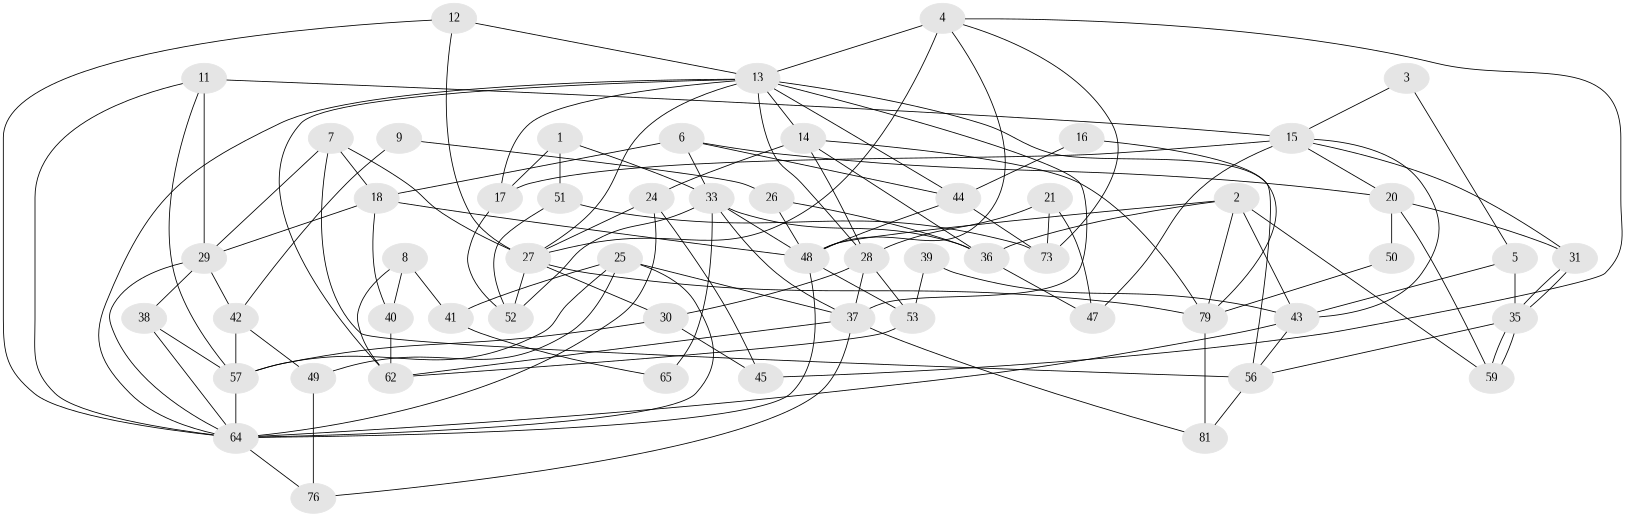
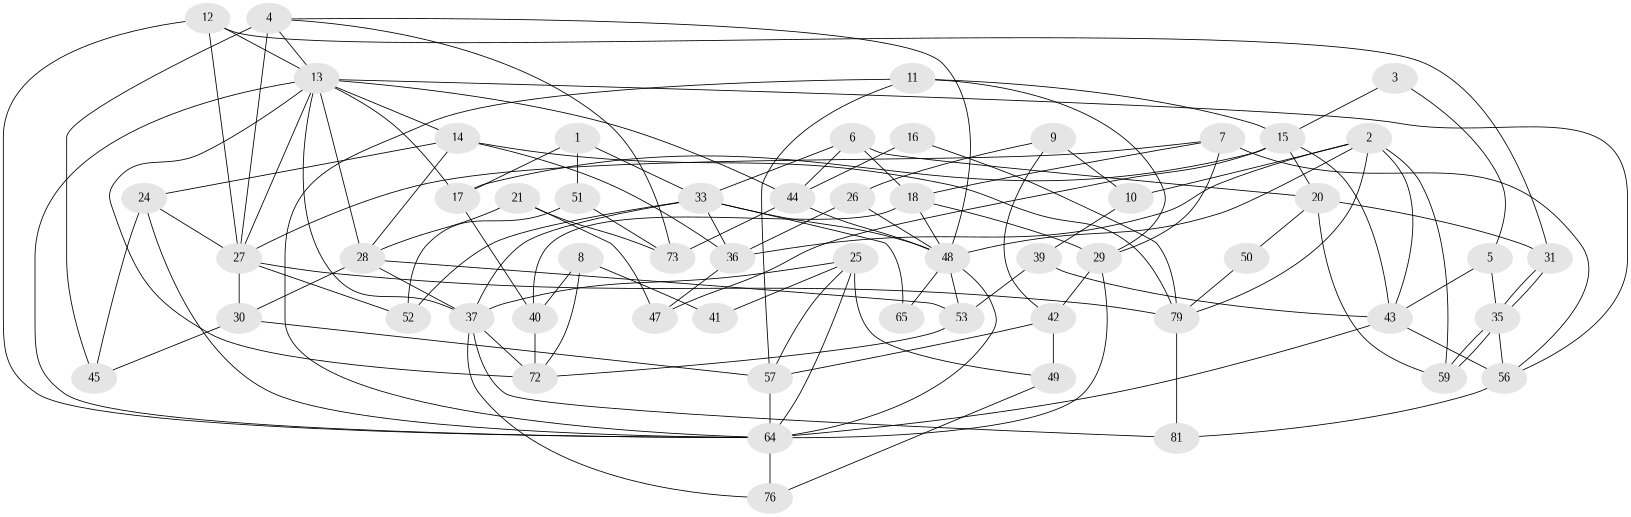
(1443, 181) -> (937, 38)
none -> (1131, 198)
(468, 261) -> (496, 258)
(144, 318) -> none
(555, 355) -> (926, 287)
(391, 378) -> (535, 378)
